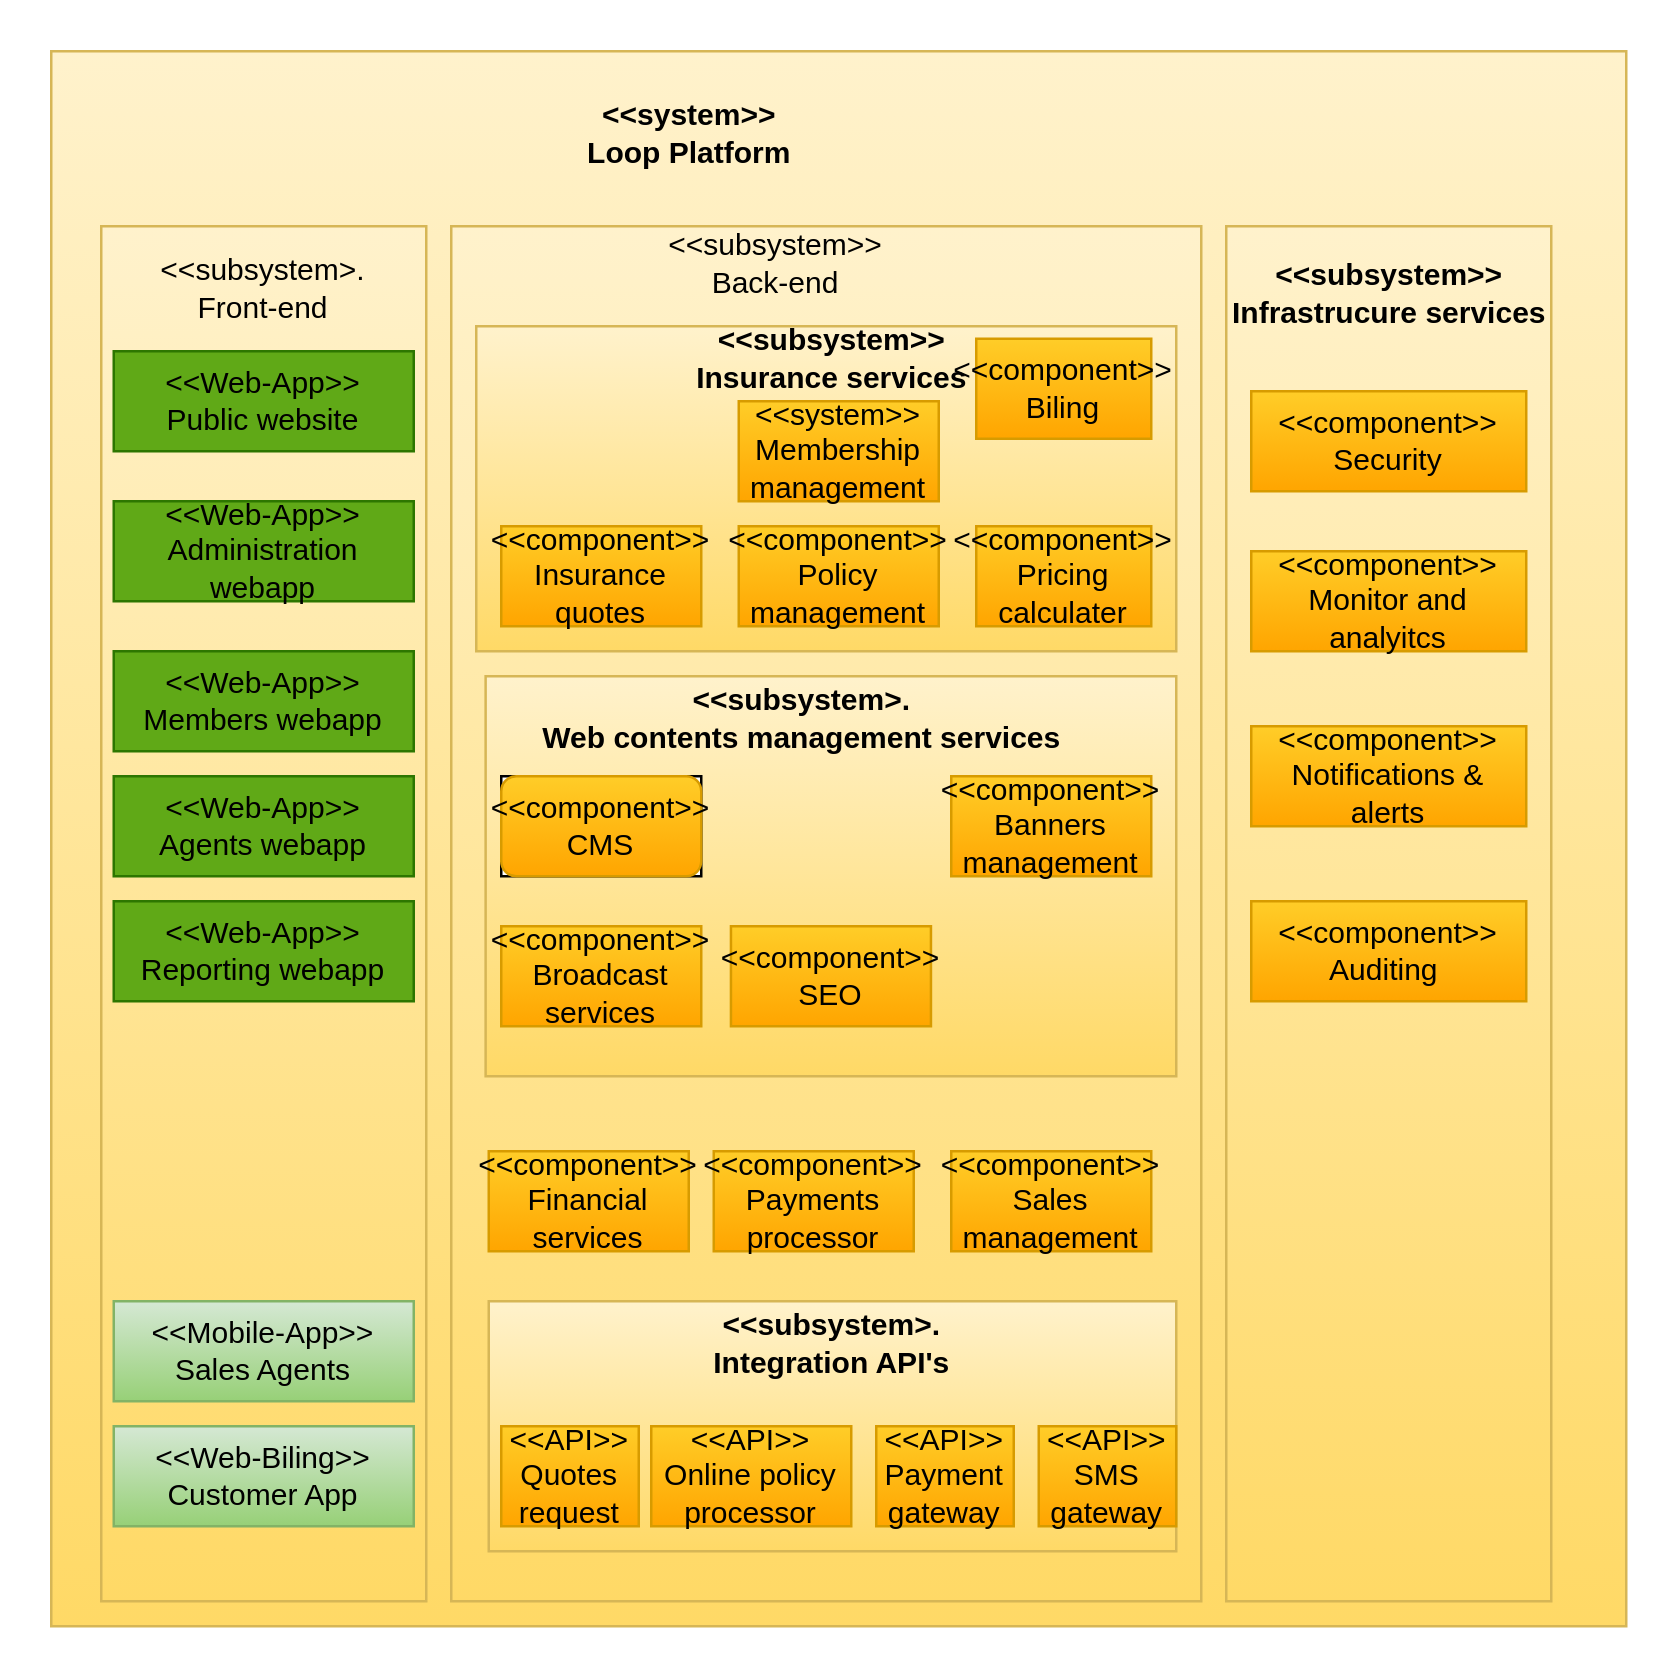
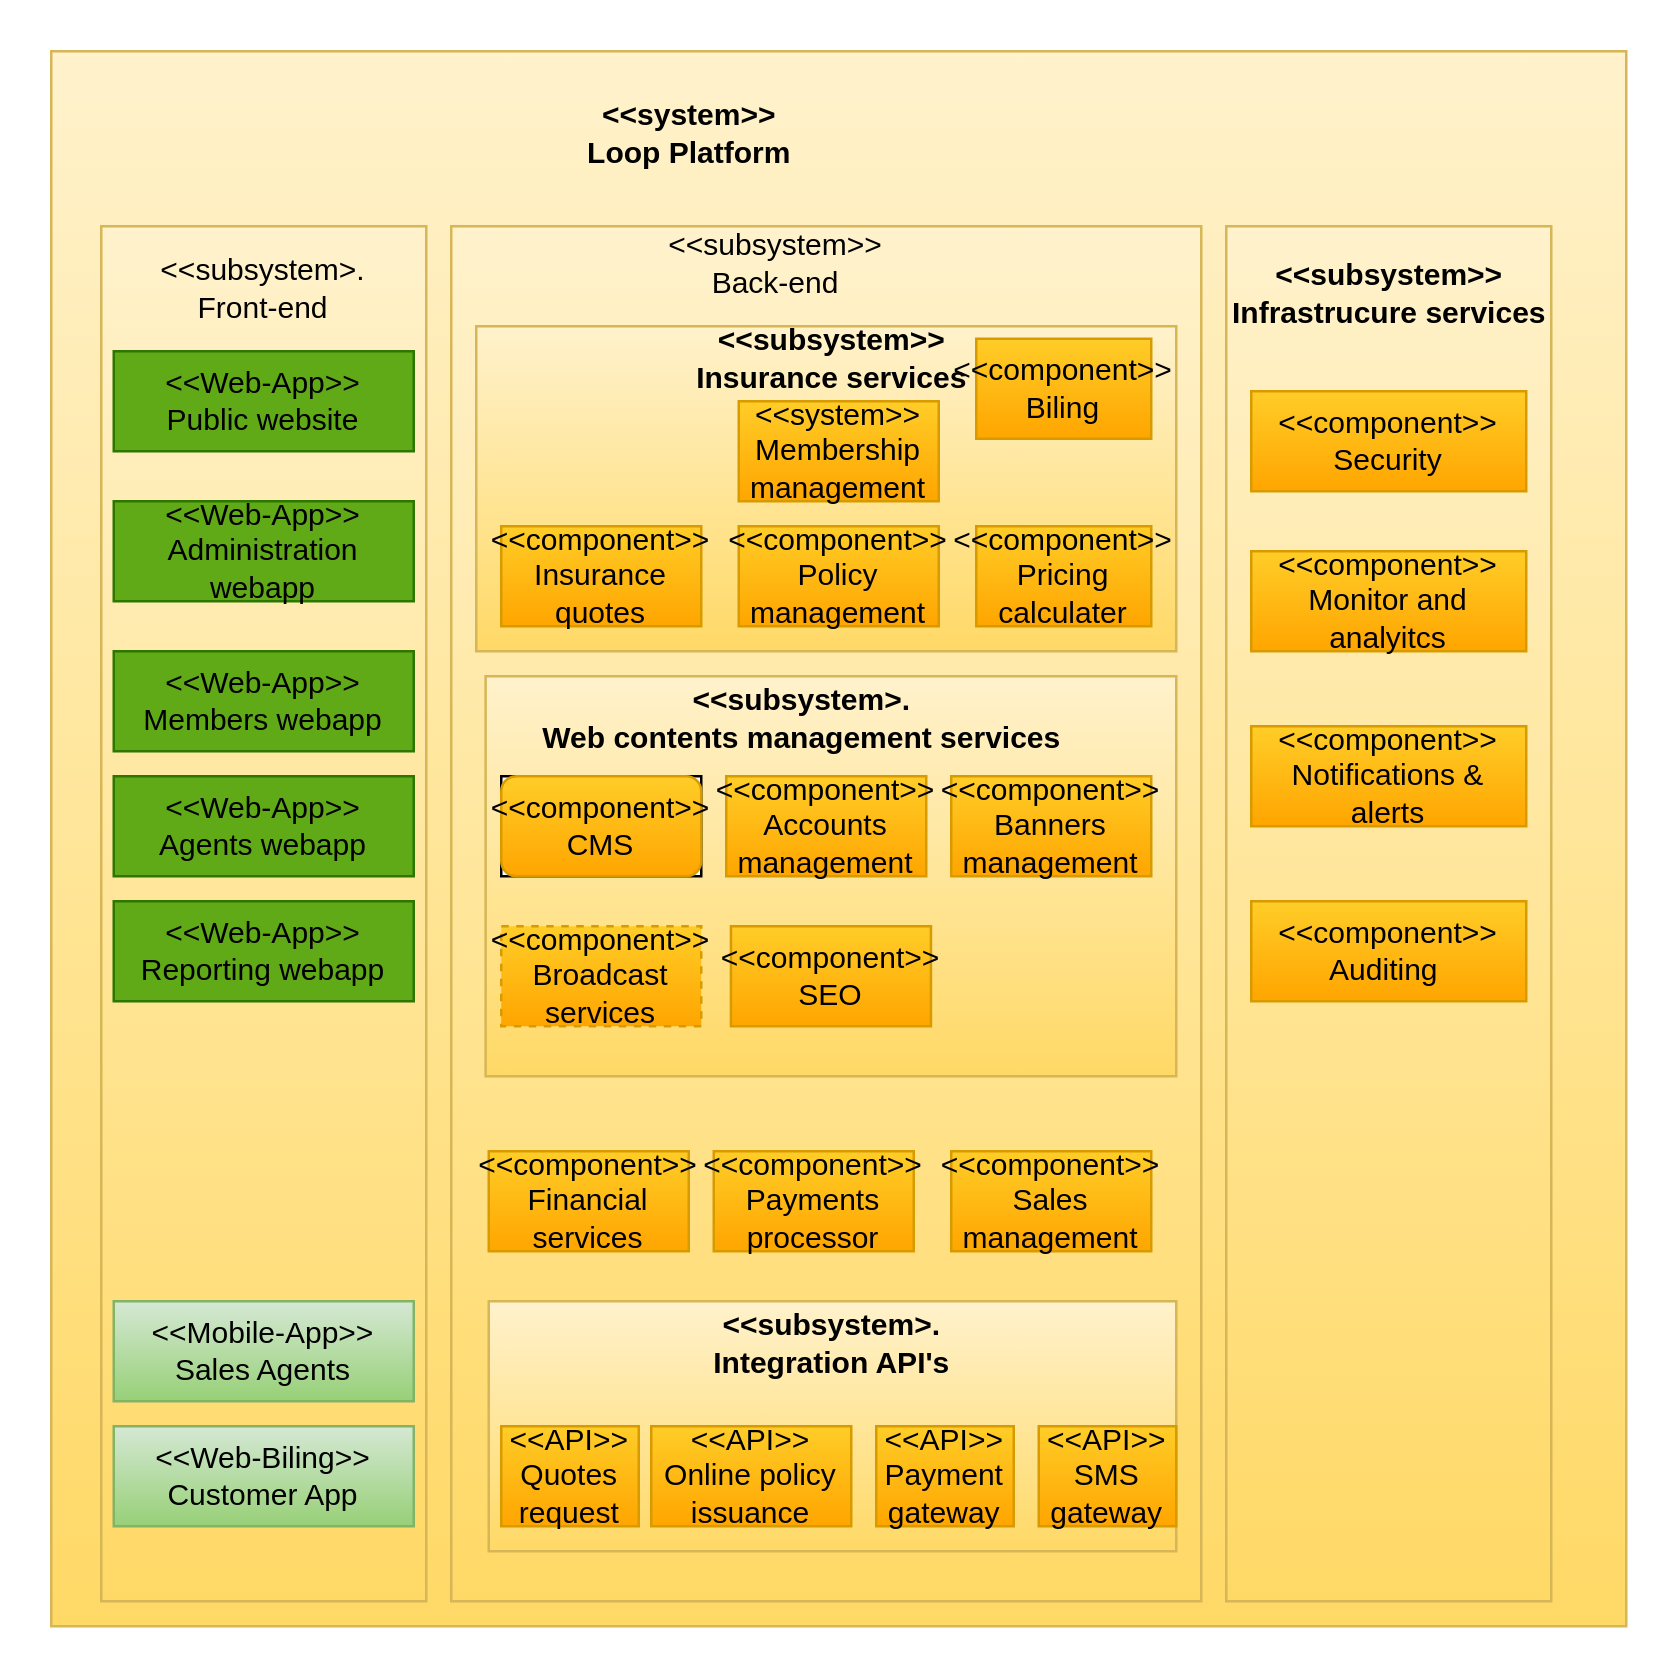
none -> (826, 826)
(601, 976) -> (601, 976)
(751, 1476) -> (751, 1476)
